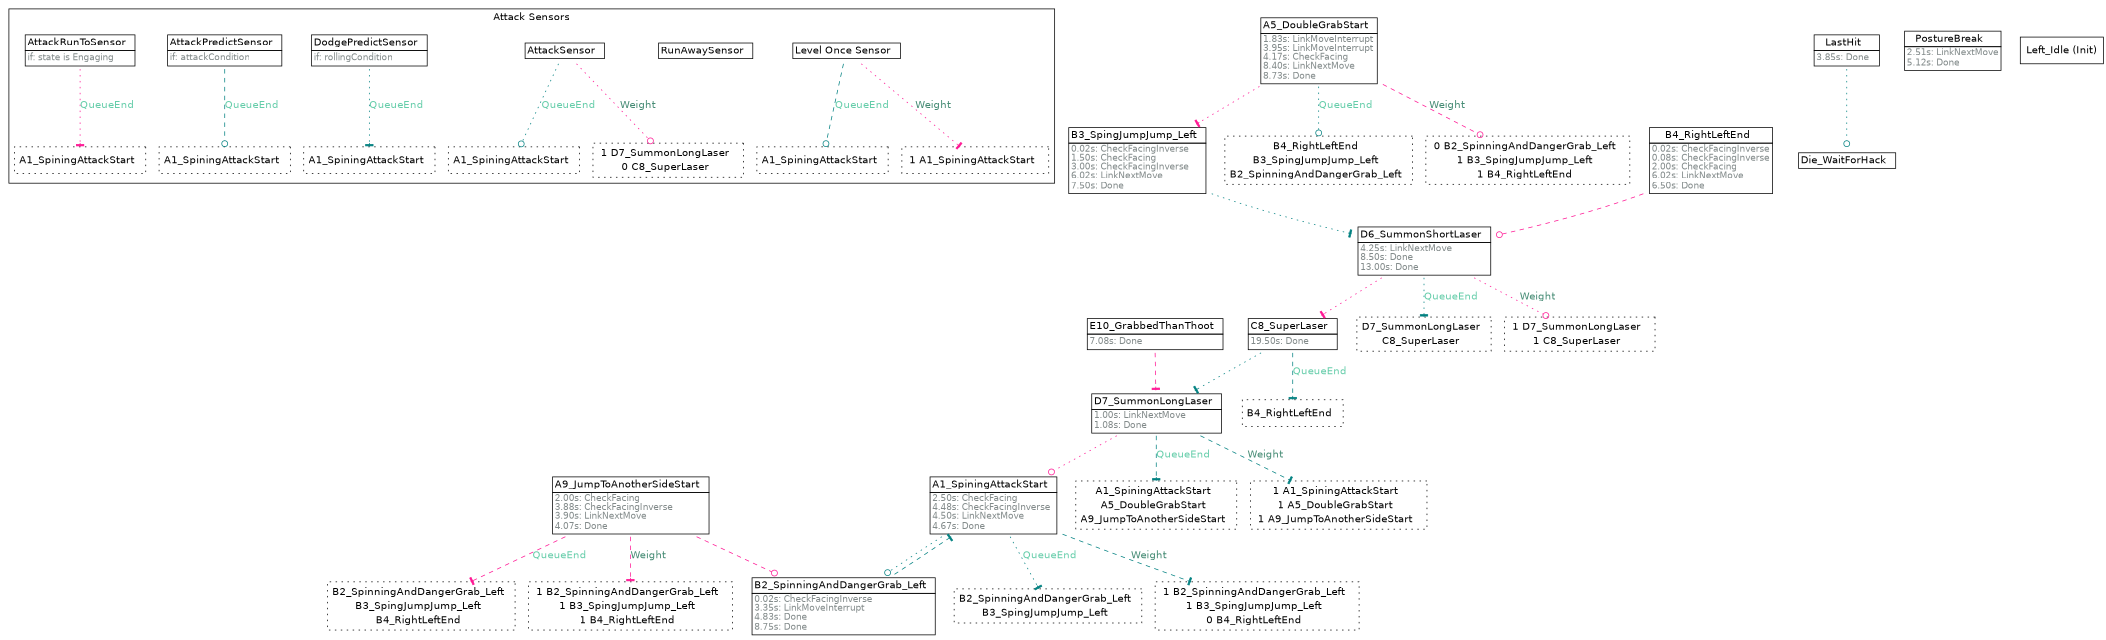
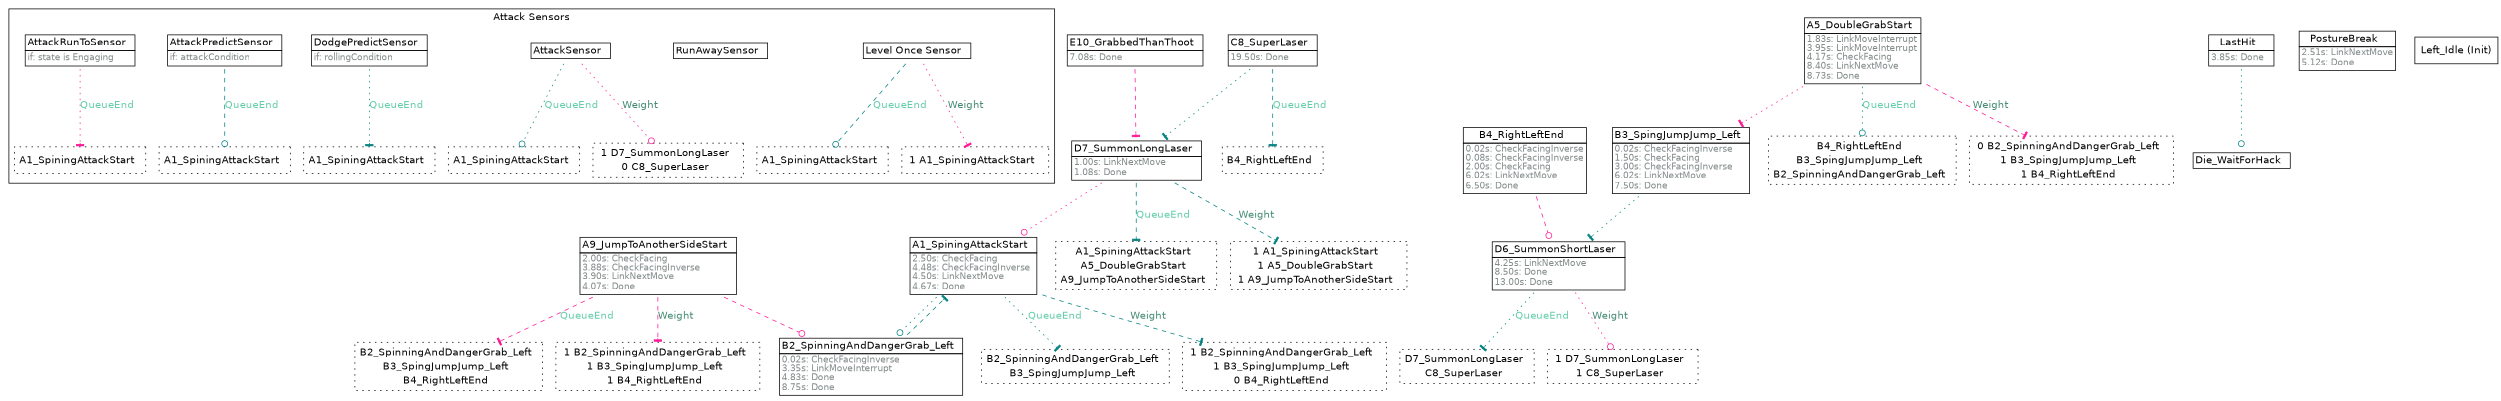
(1430, 109) -> (1975, 109)
(1353, 296) -> none
